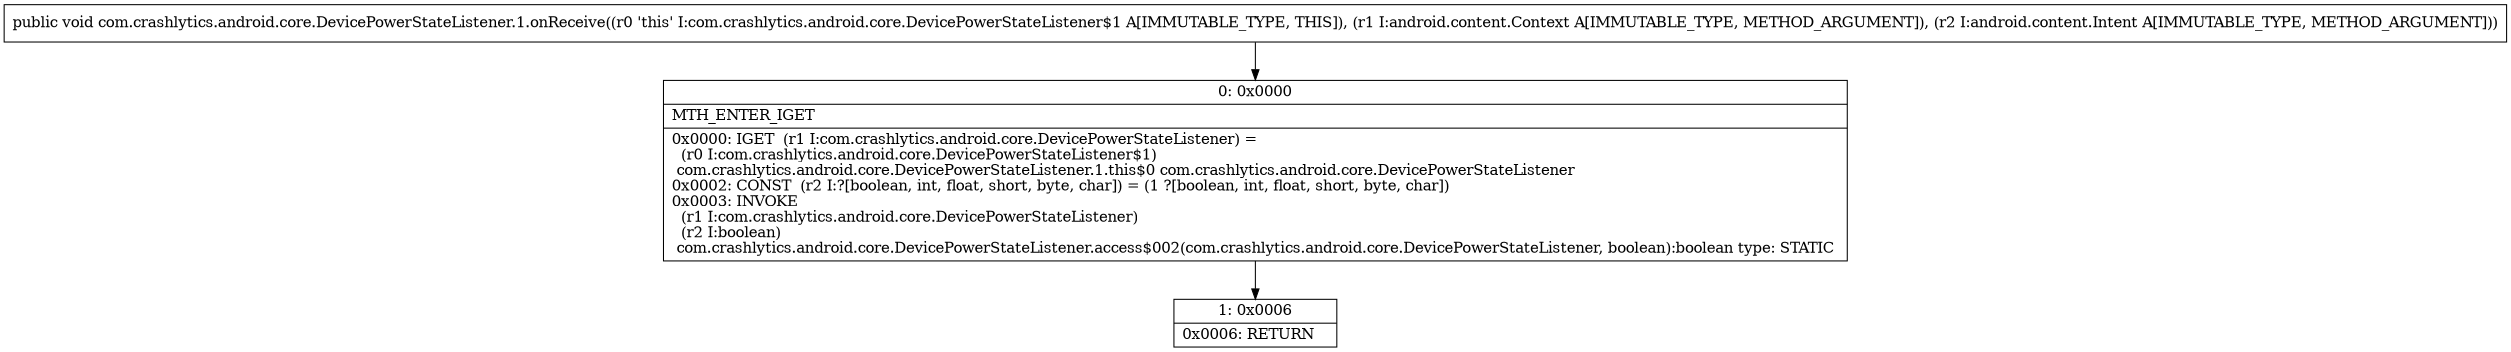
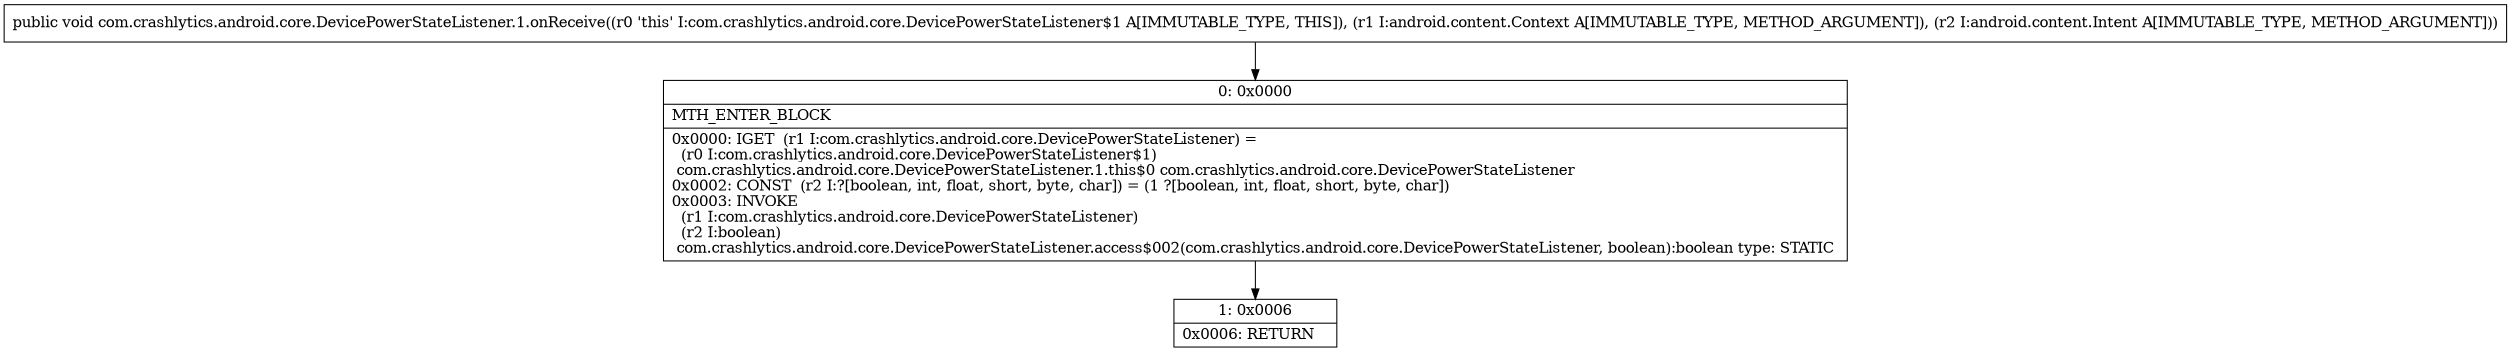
(743, 116) -> (752, 116)
